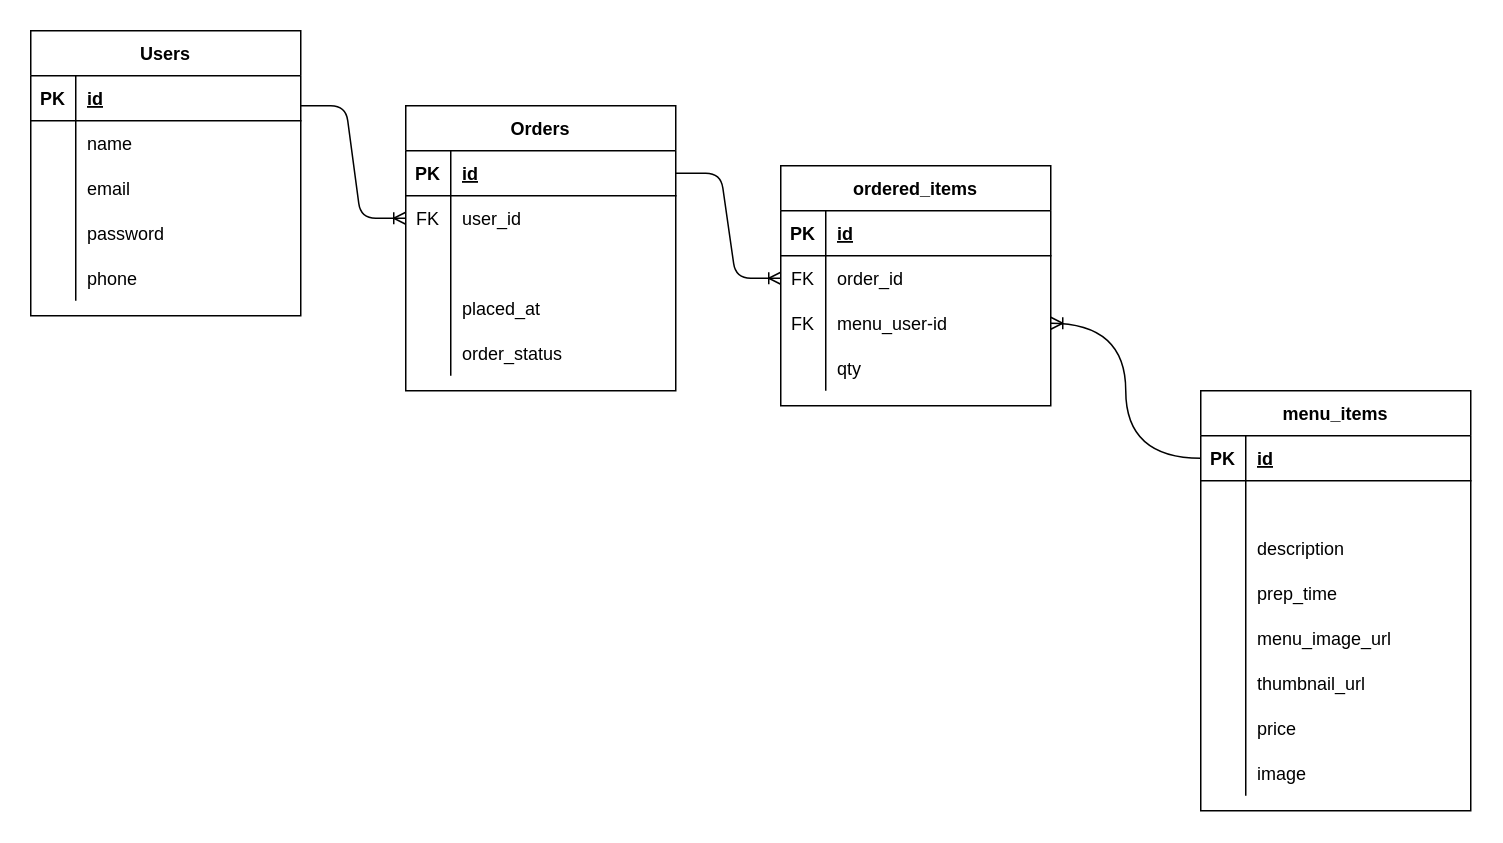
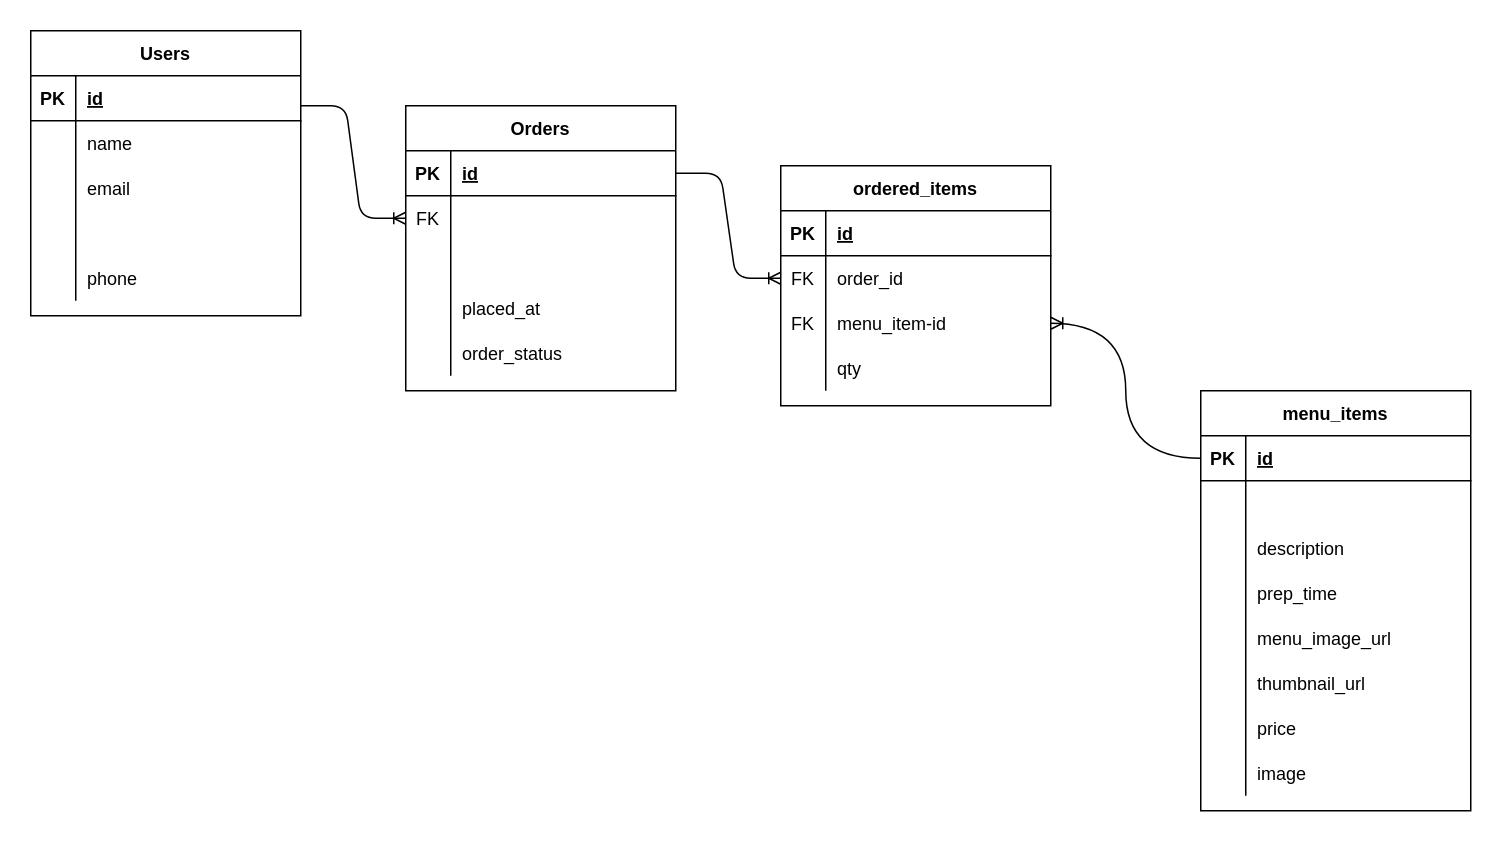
(563, 218) -> none
(188, 233) -> none
(895, 324) -> (893, 324)
